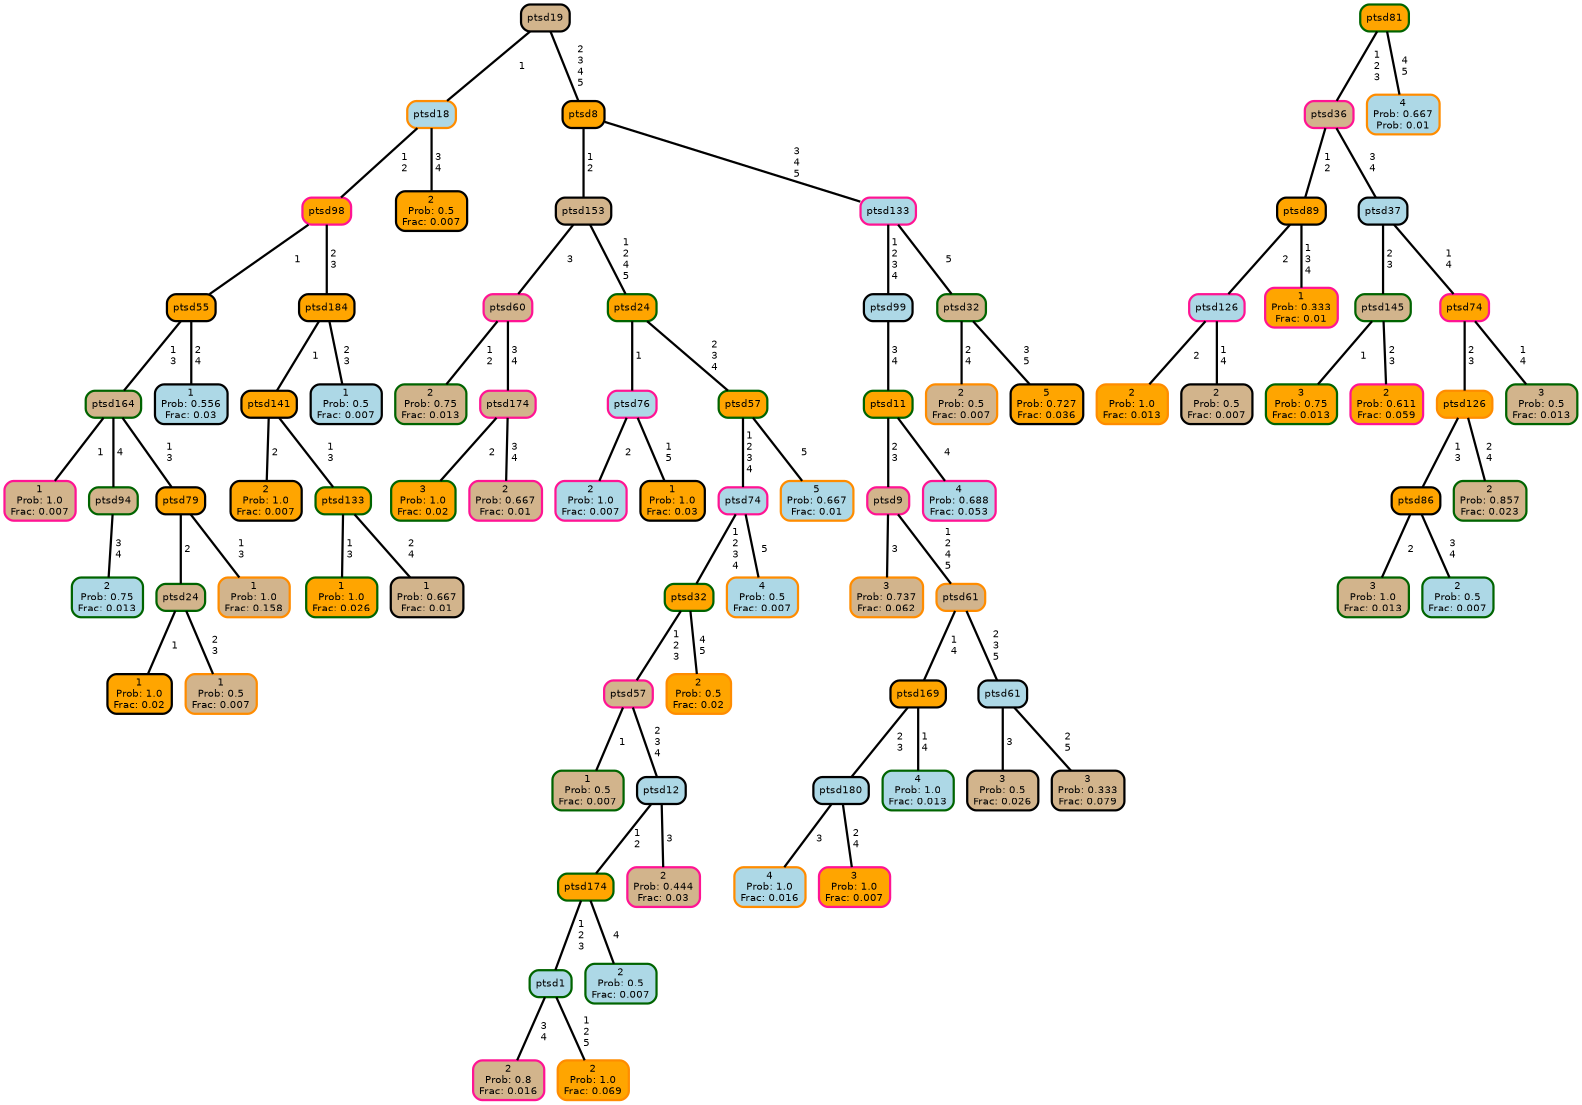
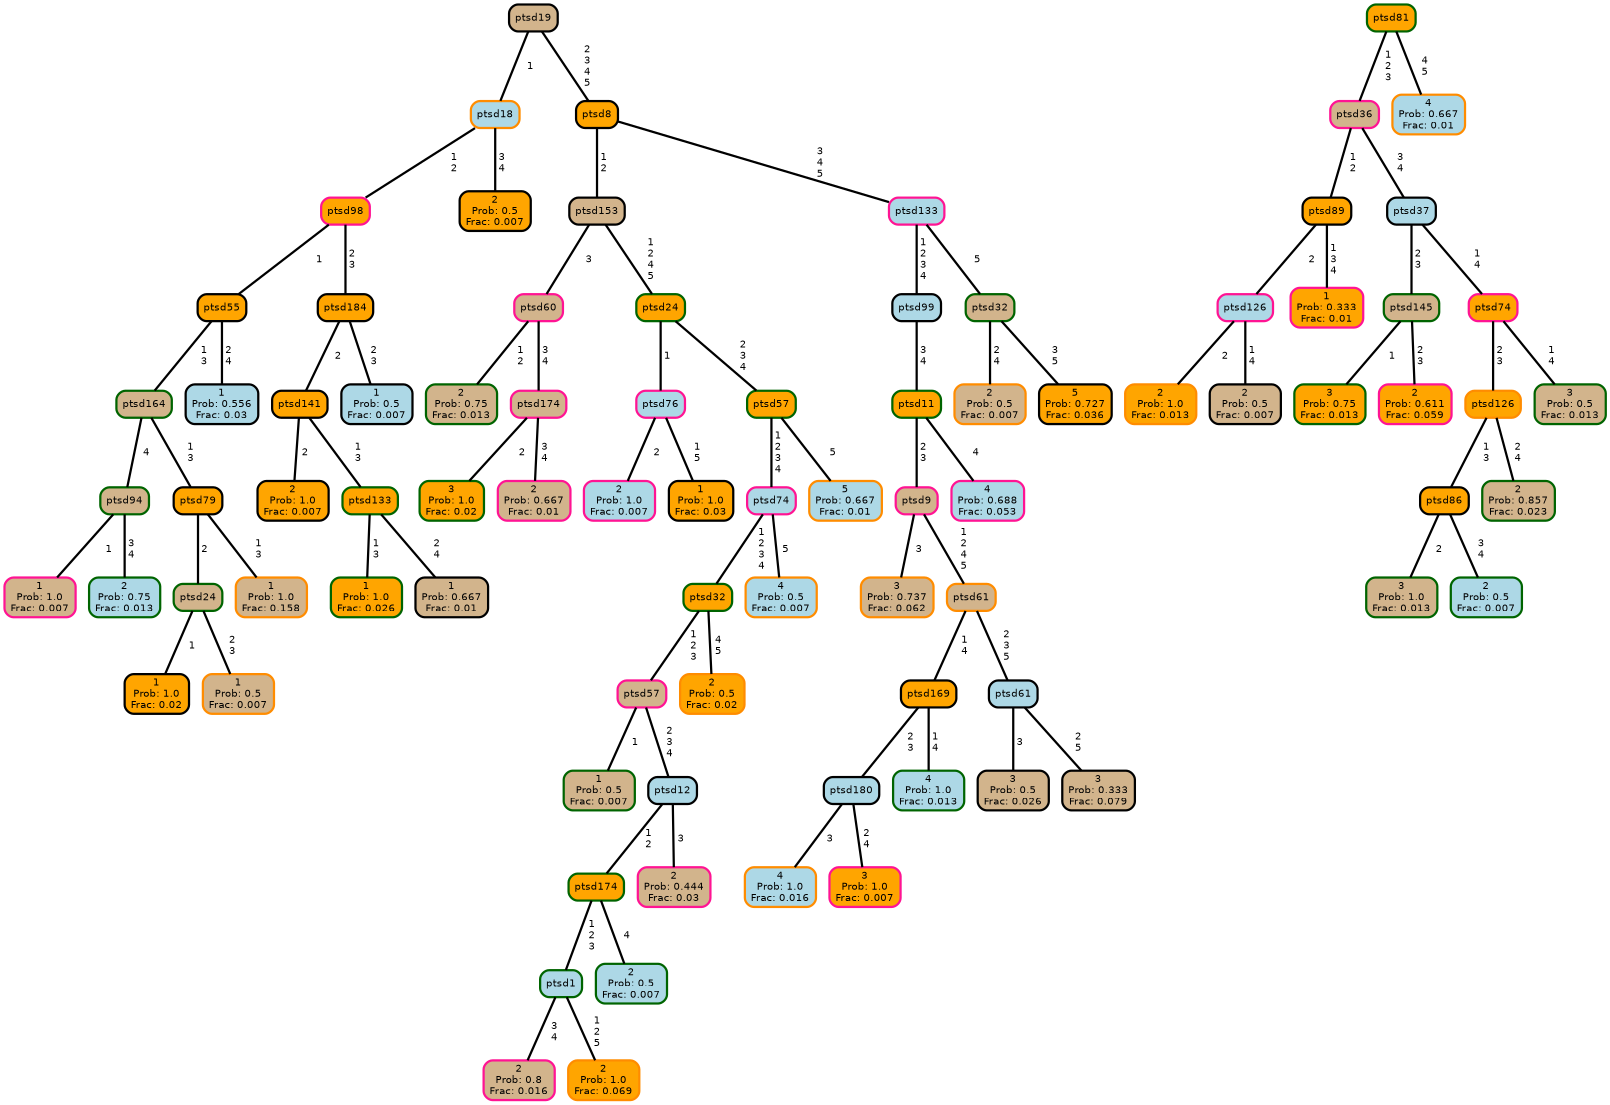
(1403, 115) -> (1429, 115)
(314, 356) -> (337, 356)
(79, 449) -> (85, 546)
